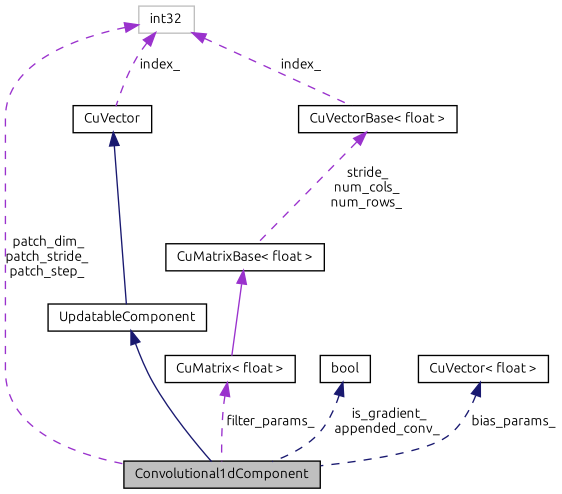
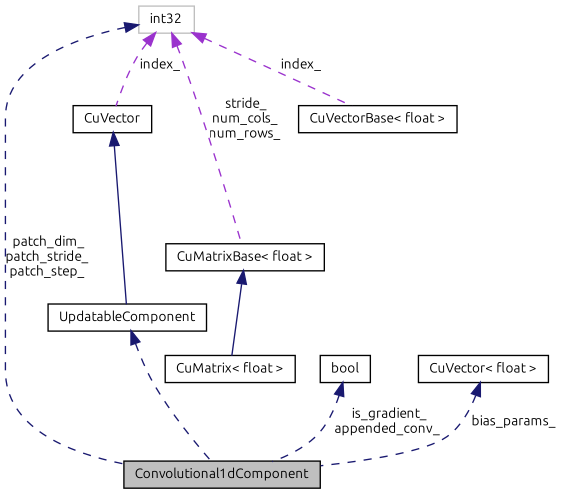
(307, 193) -> (211, 144)
(5, 245) -> (5, 245)
(237, 320) -> (237, 320)
(168, 406) -> (168, 406)
(222, 429) -> none
